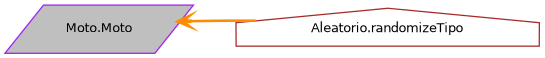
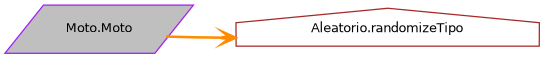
(223, 21) -> (194, 37)
